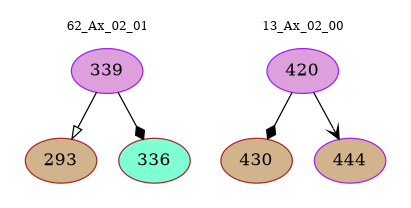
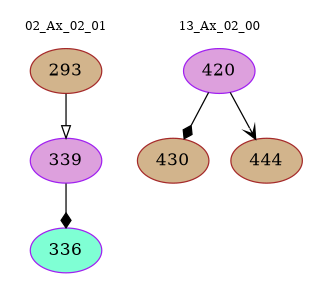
(108, 27) -> (66, 27)
(87, 110) -> (66, 110)
(154, 161) -> (66, 250)
(350, 161) -> (267, 161)
